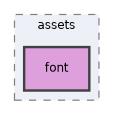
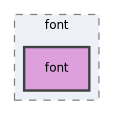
(57, 26) -> (57, 26)
